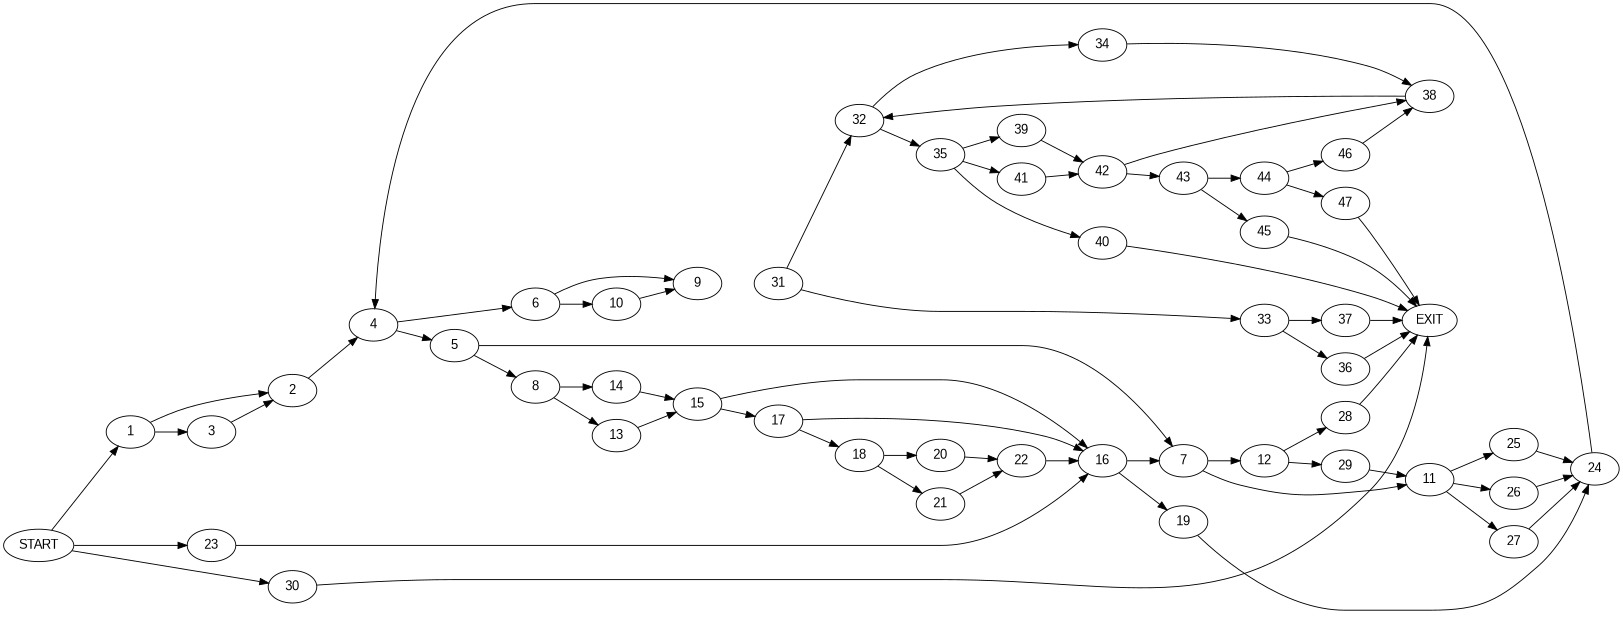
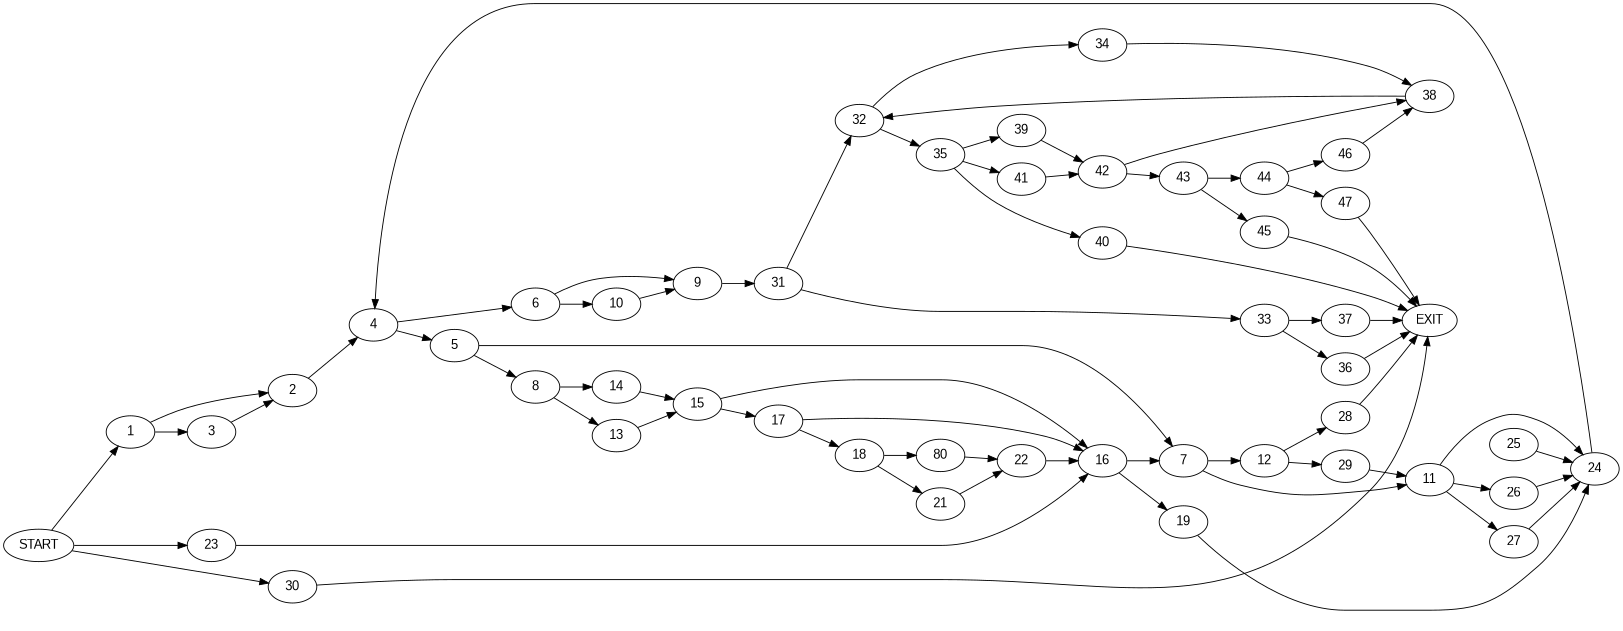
none -> (734, 284)
(940, 455) -> (940, 455)
(1467, 464) -> (1504, 415)
